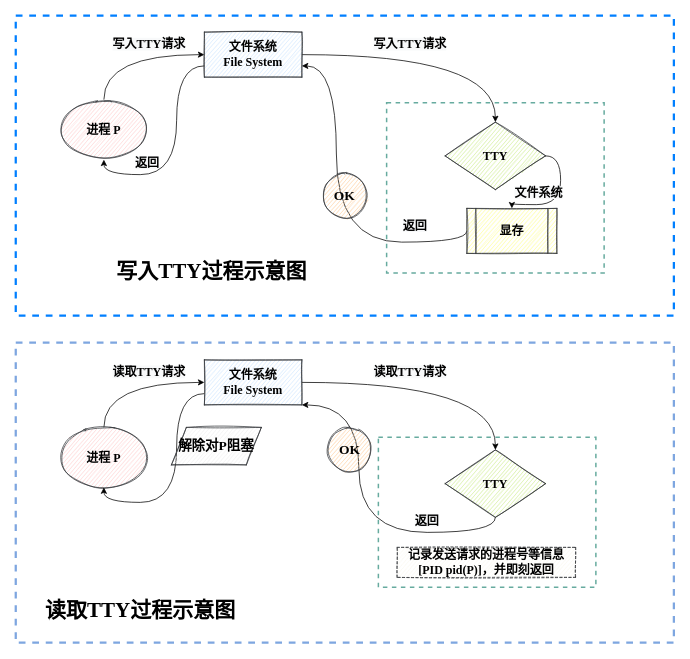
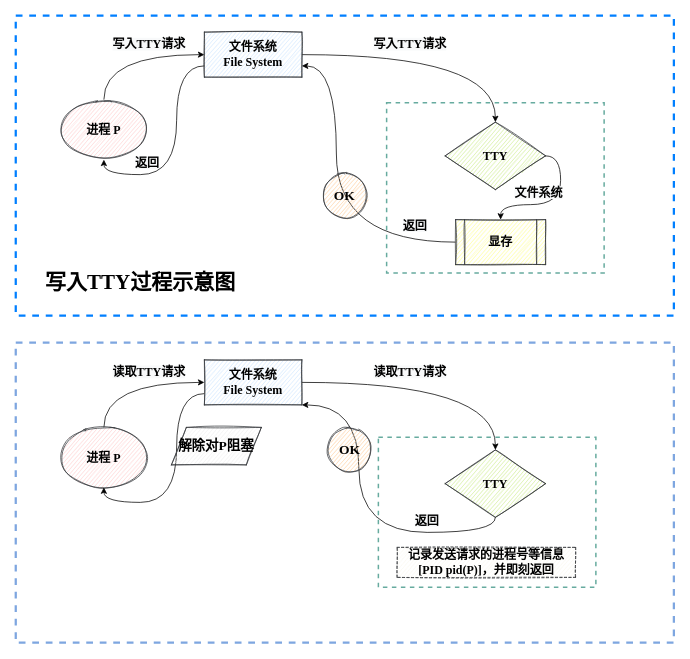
(512, 231) -> (501, 242)
(216, 264) -> (145, 276)
(145, 603) -> none
